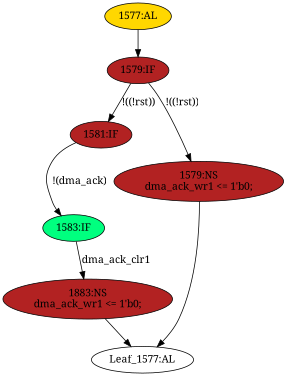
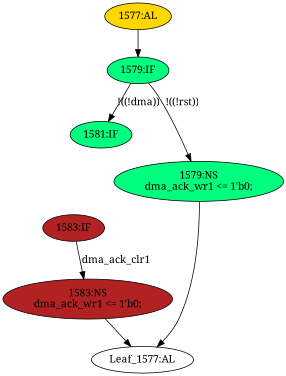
(138, 70) -> (138, 70)
(139, 103) -> (139, 103)
(101, 135) -> (101, 135)
(48, 171) -> none
(199, 181) -> (199, 181)
(74, 228) -> (74, 228)
(88, 299) -> (88, 299)
